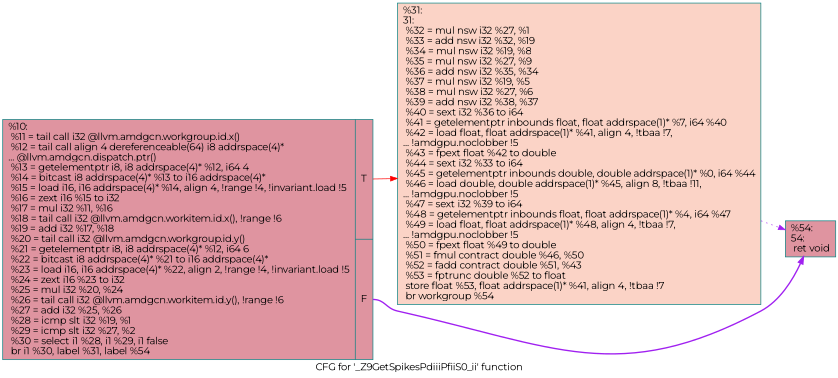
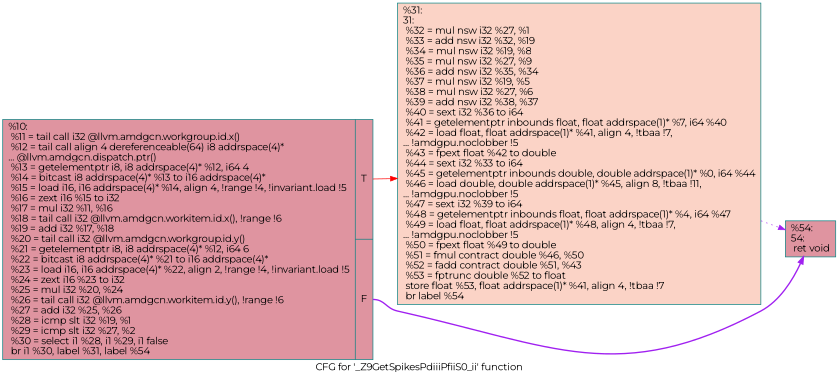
(448, 296) -> (434, 296)
